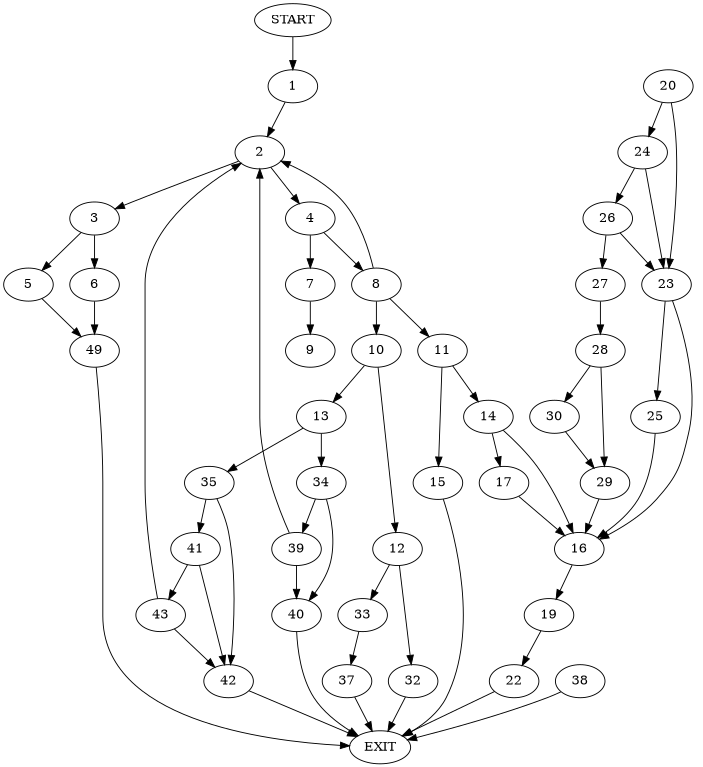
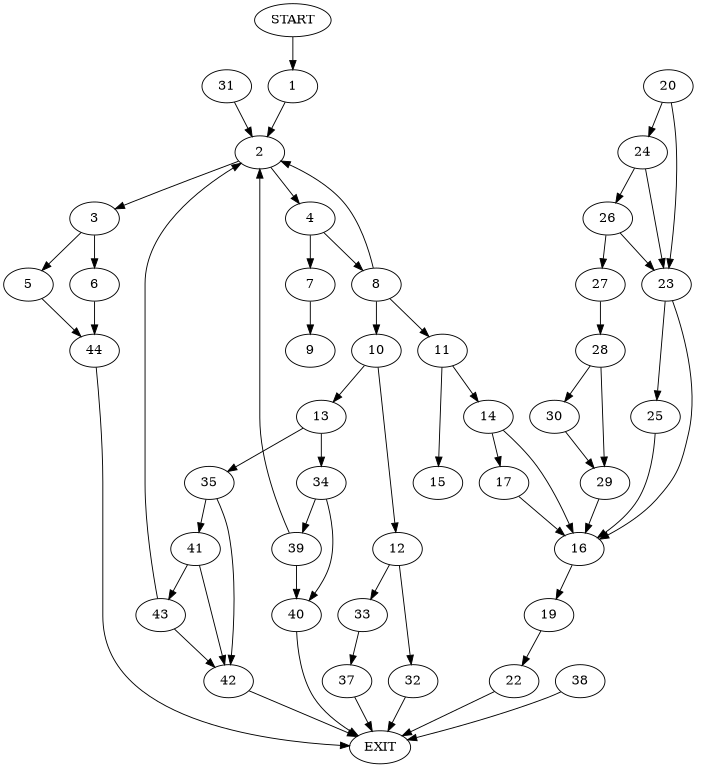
none -> (227, 86)
(95, 351) -> (95, 351)
(463, 623) -> none
